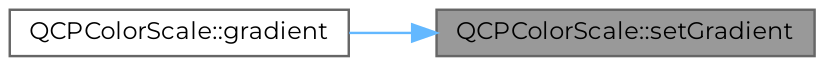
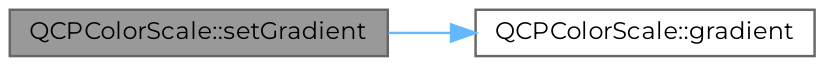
(381, 33) -> (419, 33)
